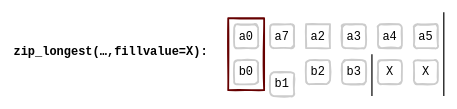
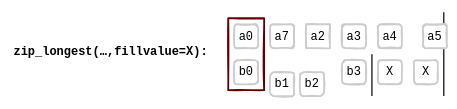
(426, 36) -> (435, 36)
(318, 72) -> (312, 84)
